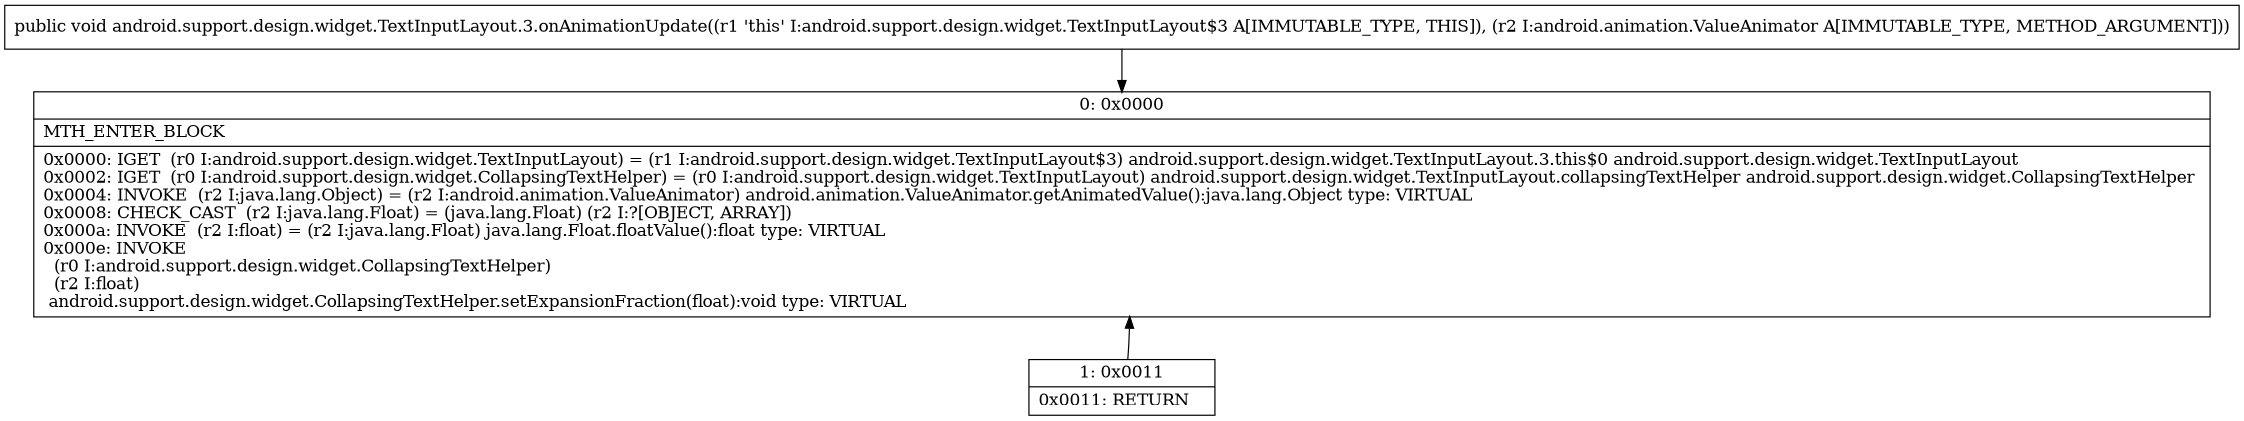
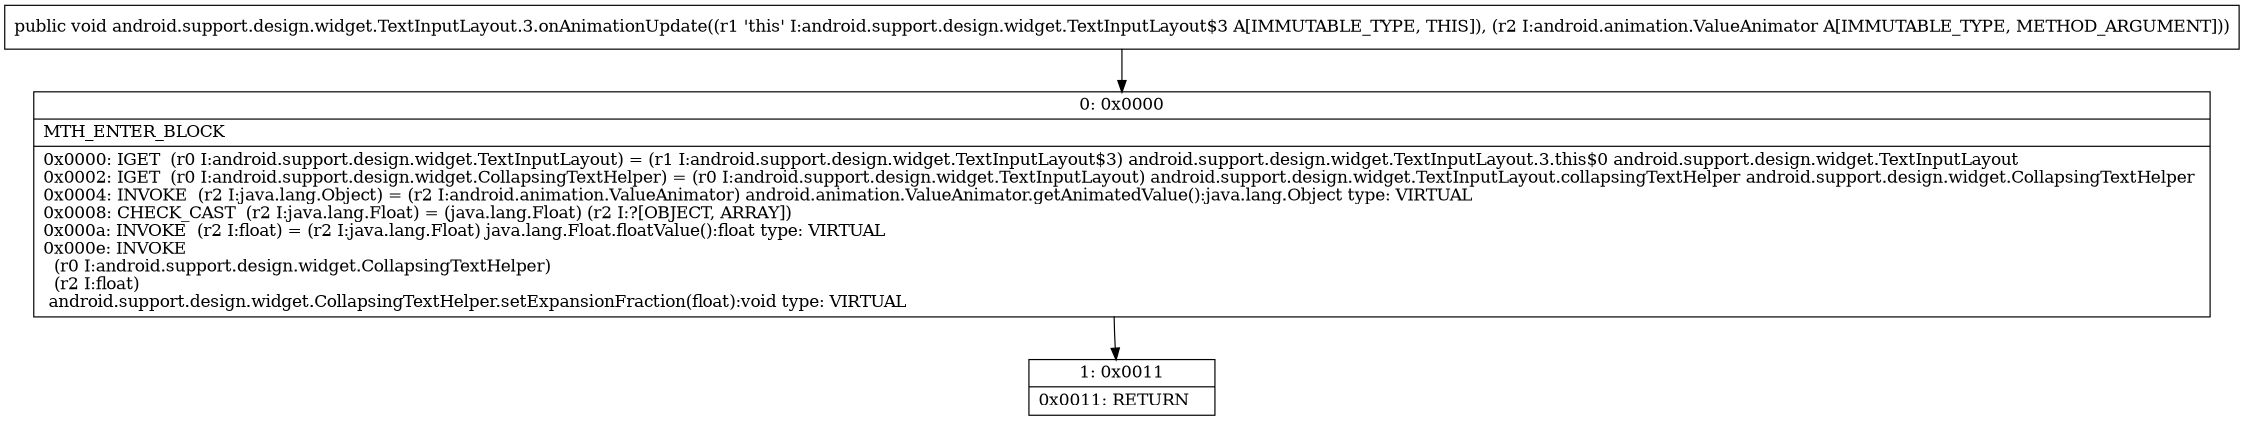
(1129, 344) -> (1115, 332)
